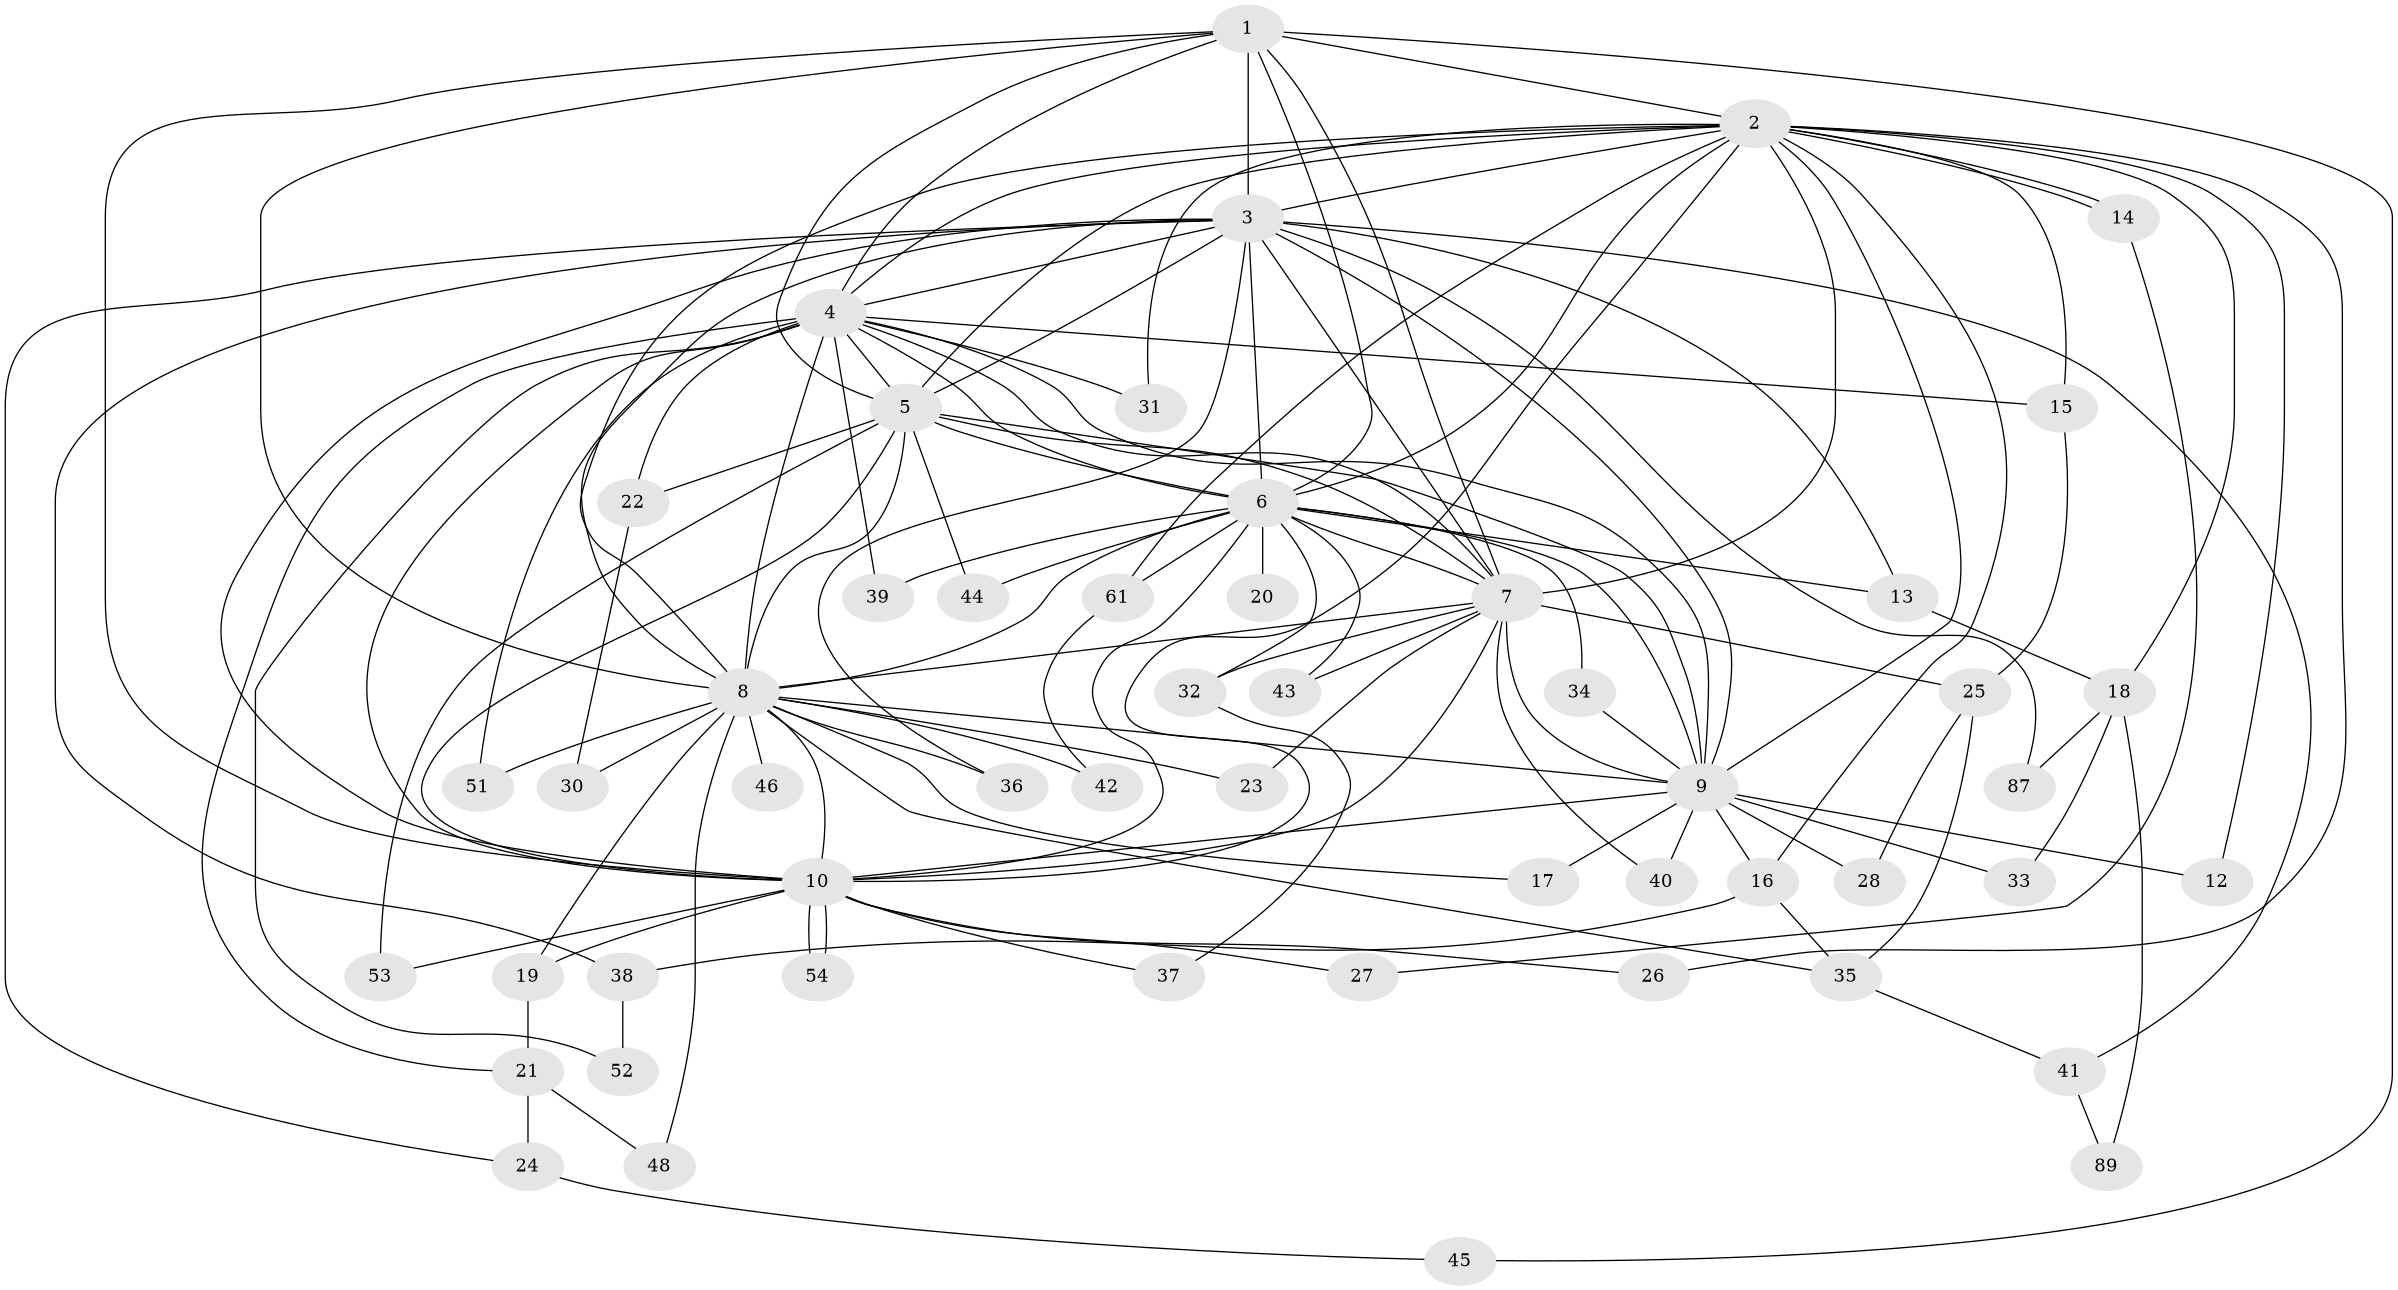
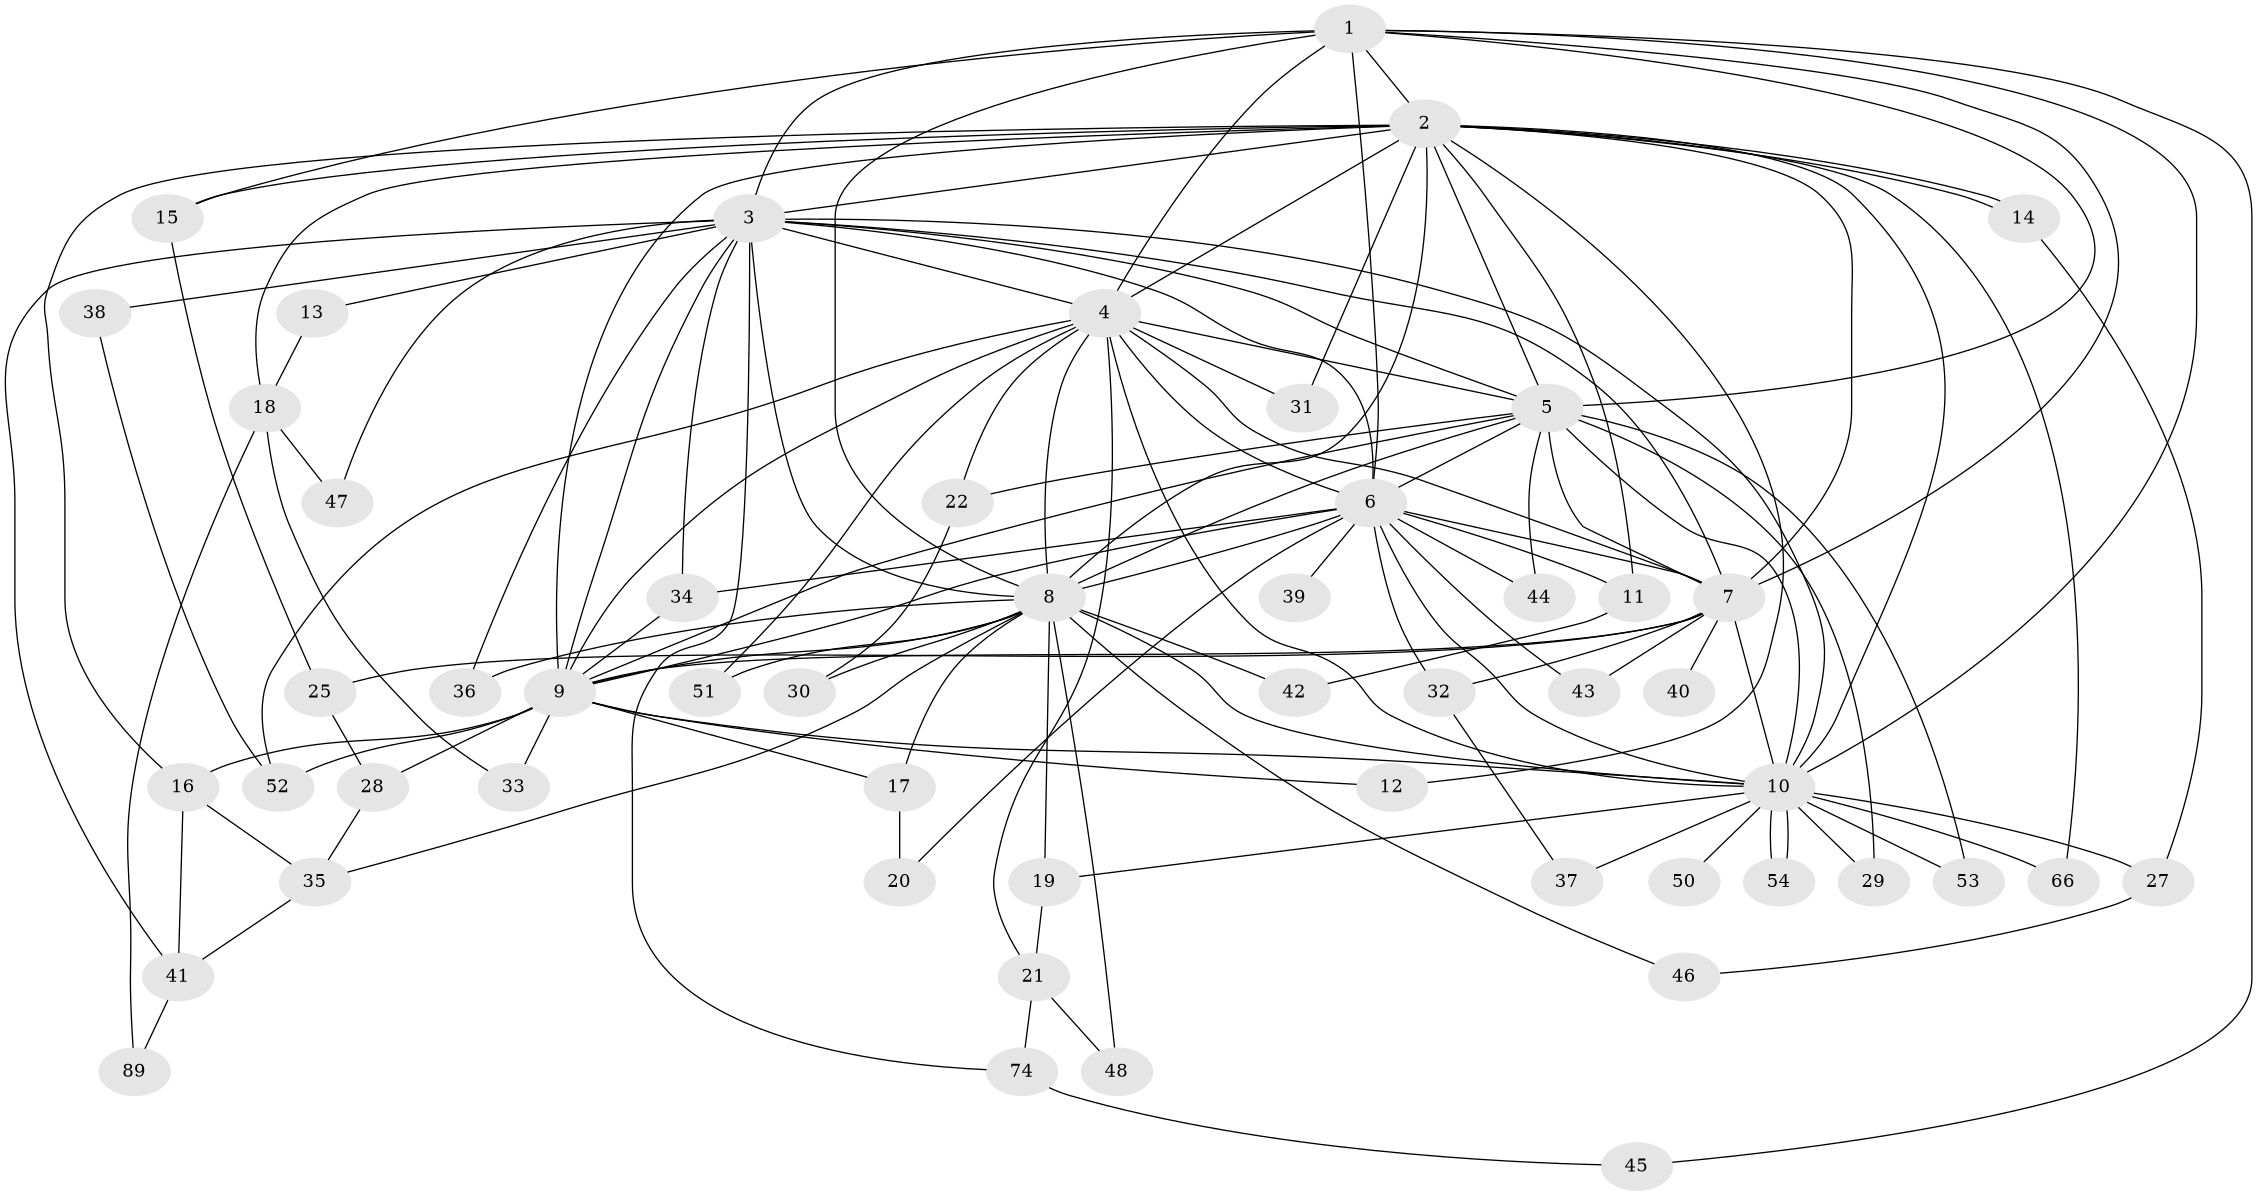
(1539, 352) -> none
(1447, 361) -> (750, 87)
none -> (694, 405)
(855, 456) -> none
(1611, 554) -> none
(1118, 598) -> (1634, 598)
(1161, 641) -> none
(1252, 787) -> none
(2020, 787) -> (337, 503)
none -> (900, 835)
(1682, 835) -> (379, 748)
(1943, 848) -> (344, 835)
none -> (1684, 882)
none -> (1874, 882)
(1441, 946) -> (181, 882)
none -> (1928, 948)
(1654, 977) -> (2064, 882)
(528, 1167) -> (1022, 1072)
